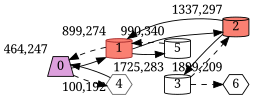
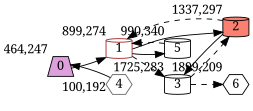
(178, 20) -> (178, 20)
(119, 49) -> (119, 49)
(92, 51) -> (144, 64)
(86, 80) -> none
